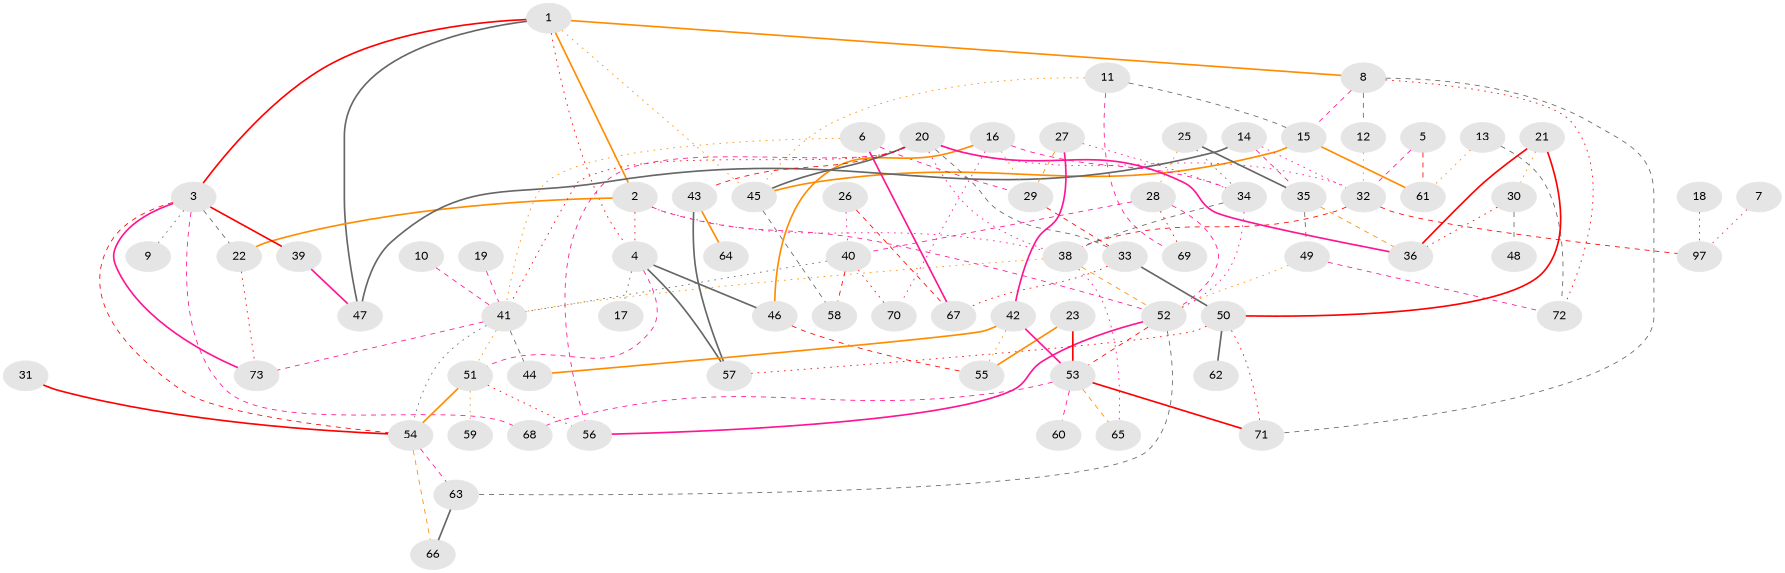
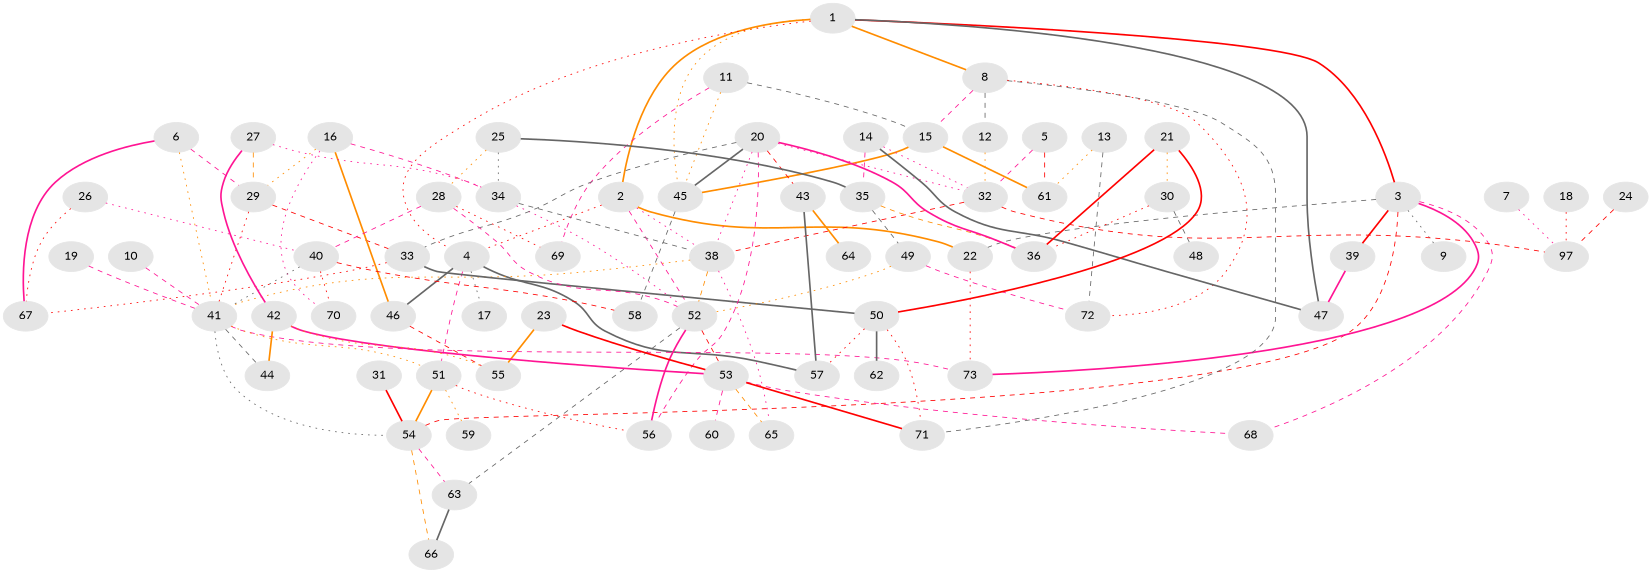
(614, 169) -> (234, 257)
none -> (1626, 197)
(899, 257) -> (38, 249)
